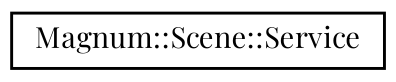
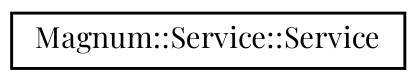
(198, 41) -> (208, 41)
